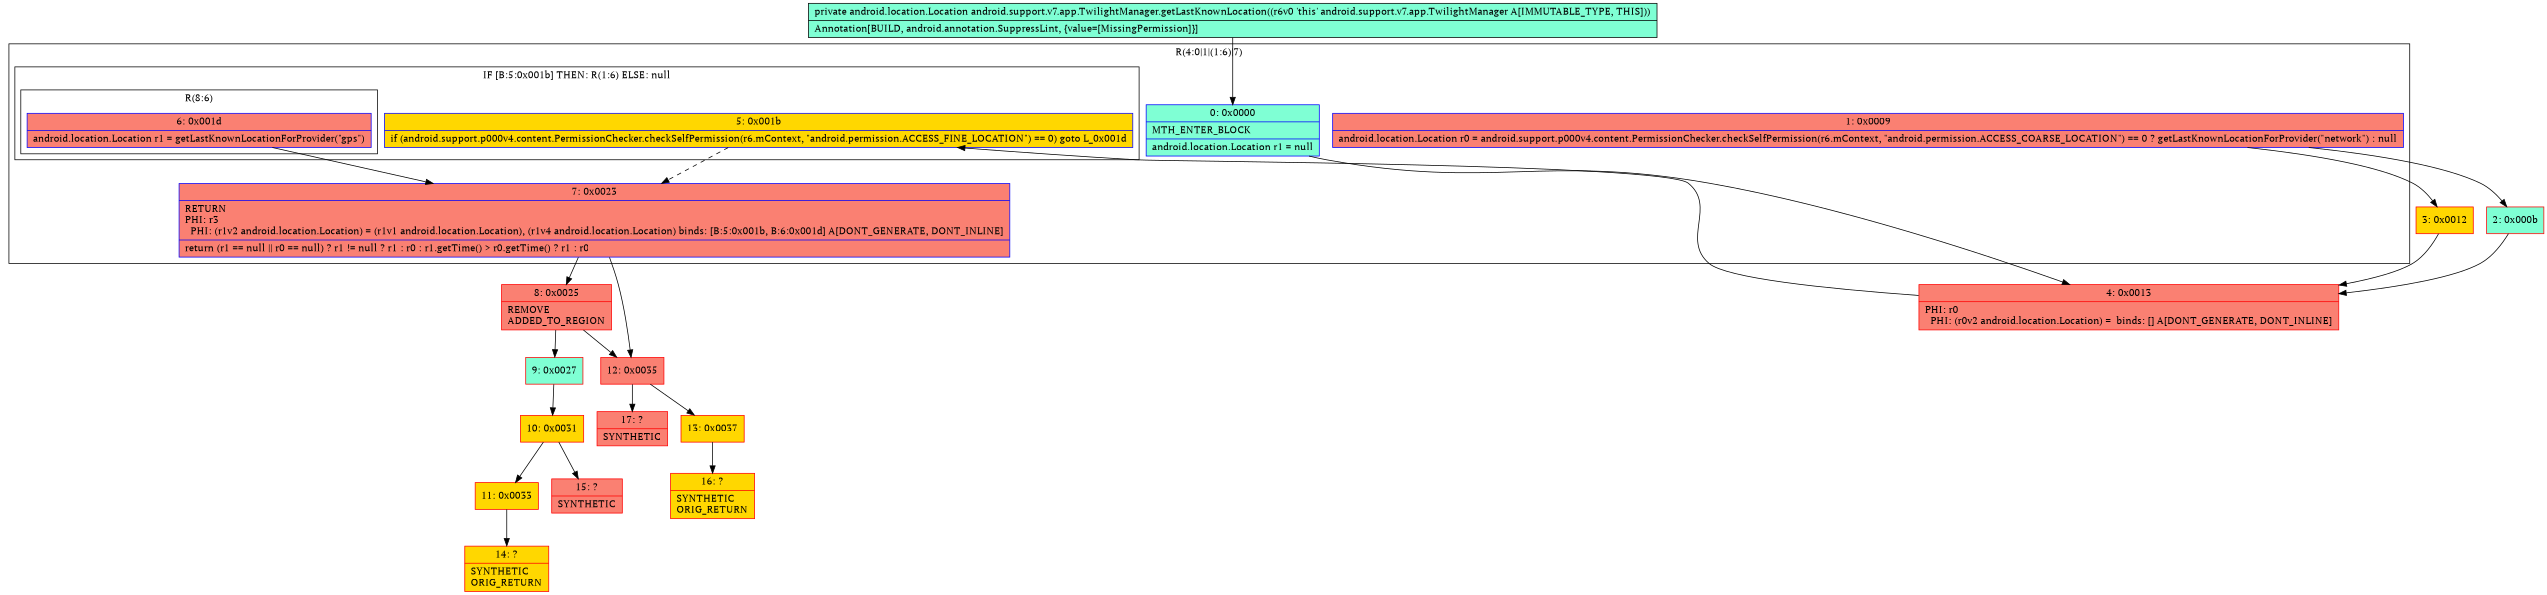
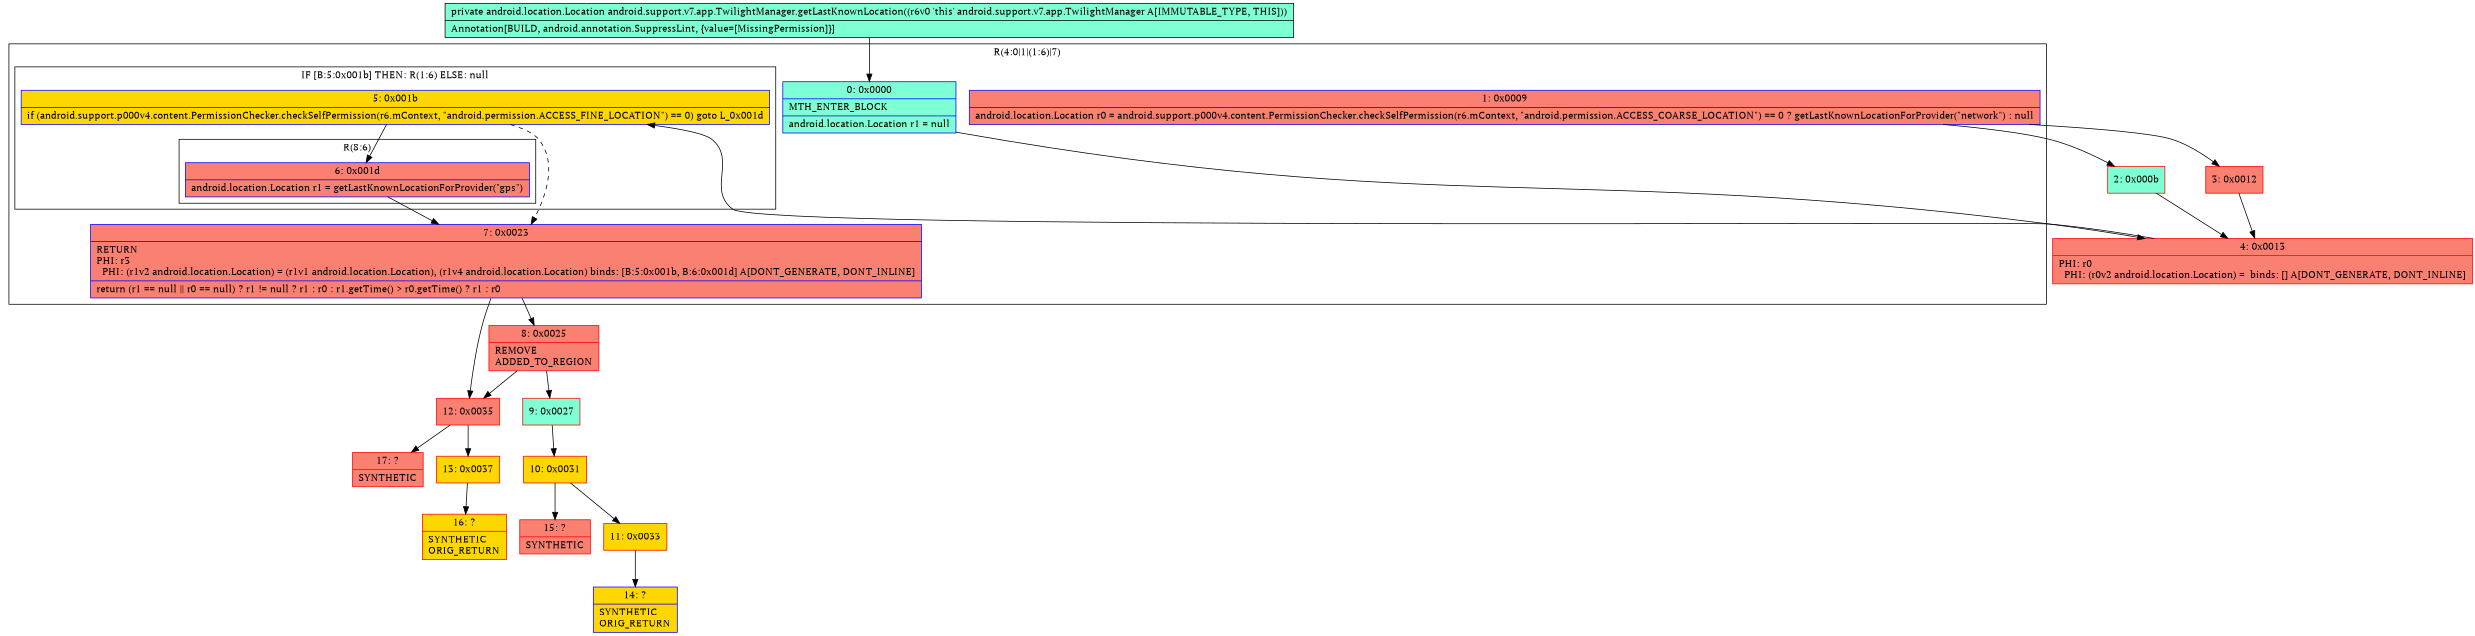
none -> (376, 144)
(2445, 220) -> (2234, 180)
(507, 569) -> (635, 610)
